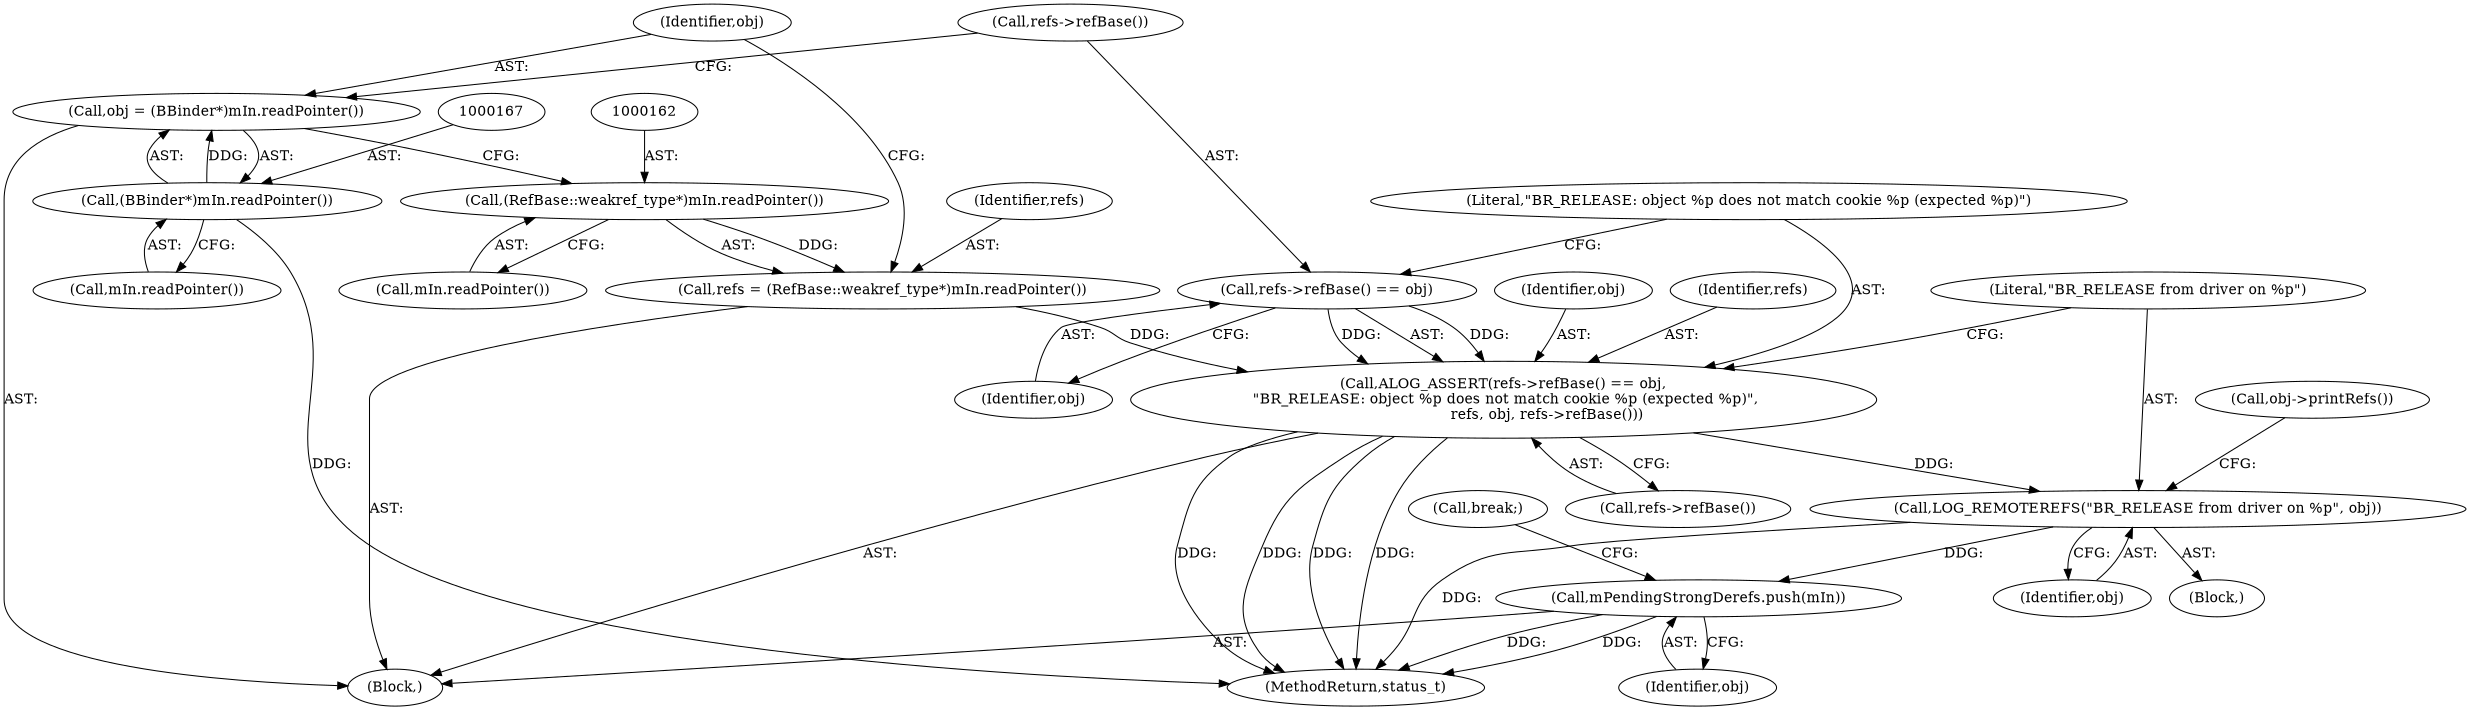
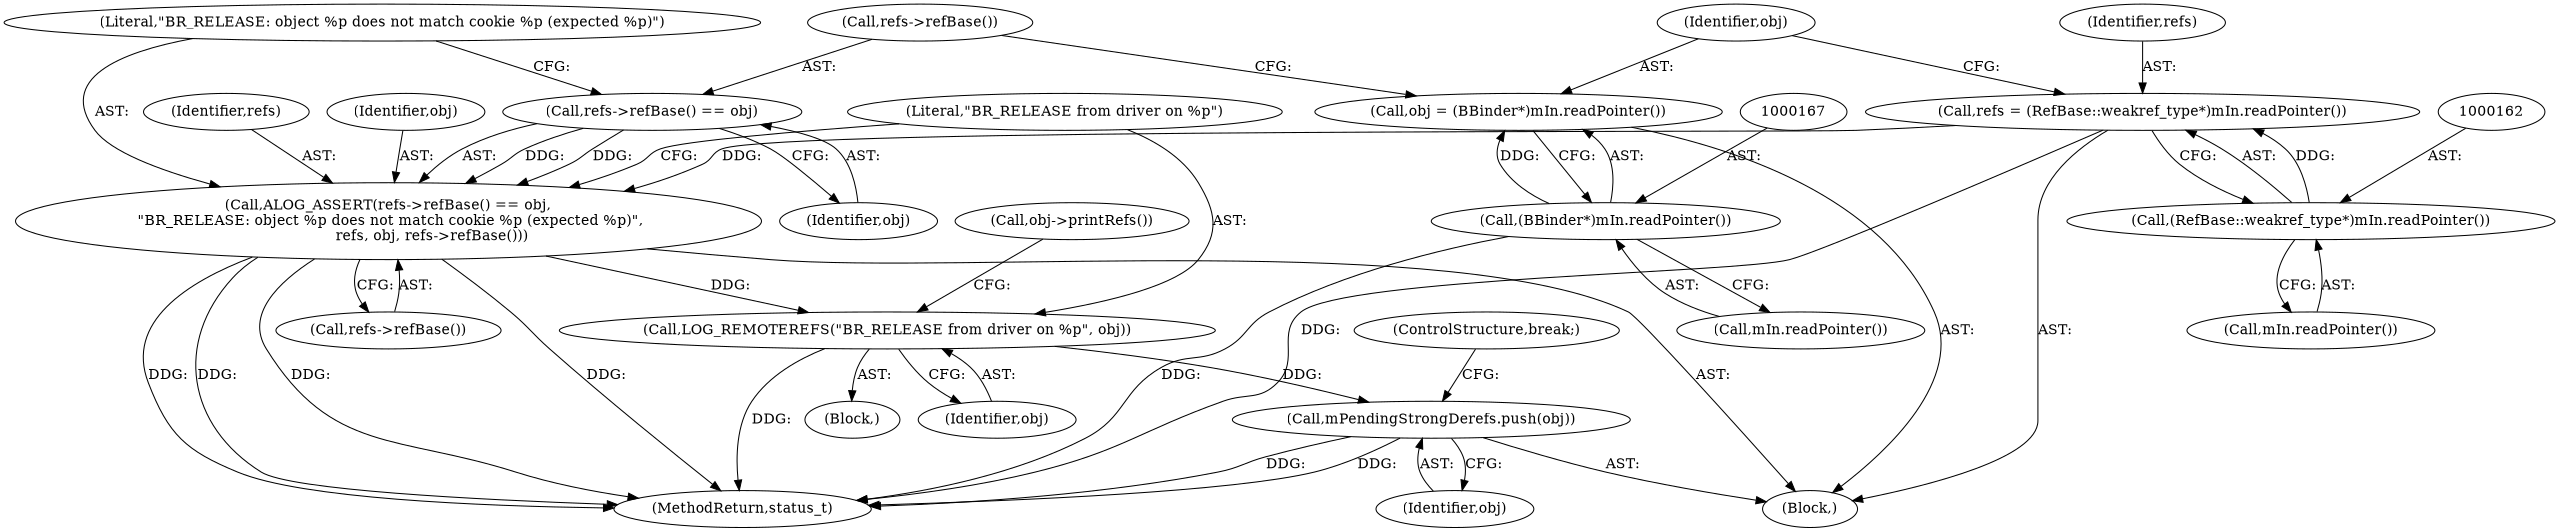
(433, 153) -> (2191, 173)
(279, 157) -> (1580, 157)
none -> (1460, 284)
(1478, 509) -> (1487, 330)
(1699, 598) -> (1431, 420)
